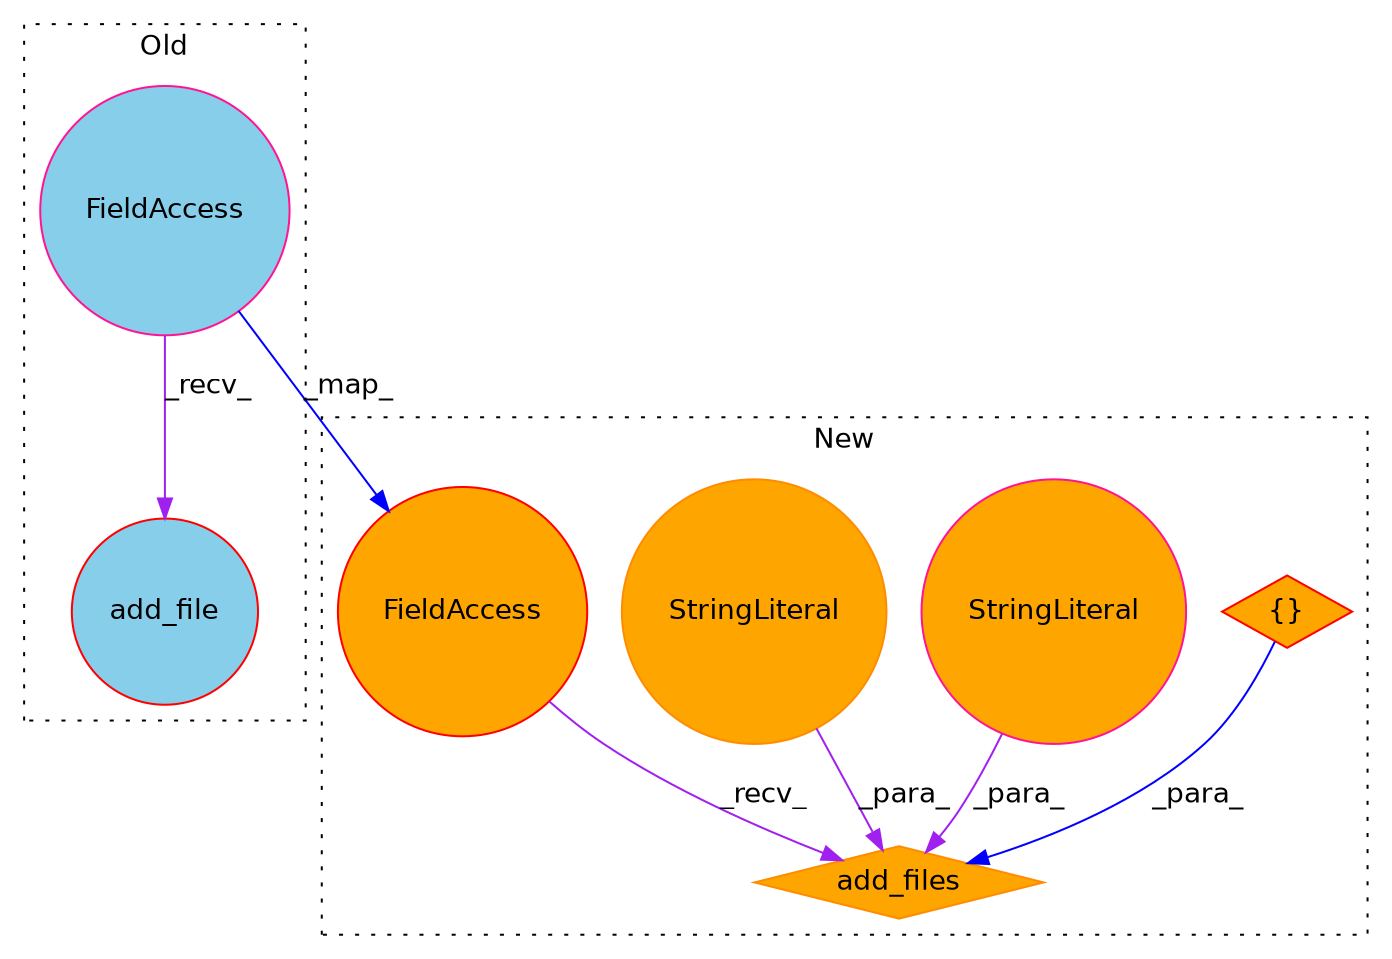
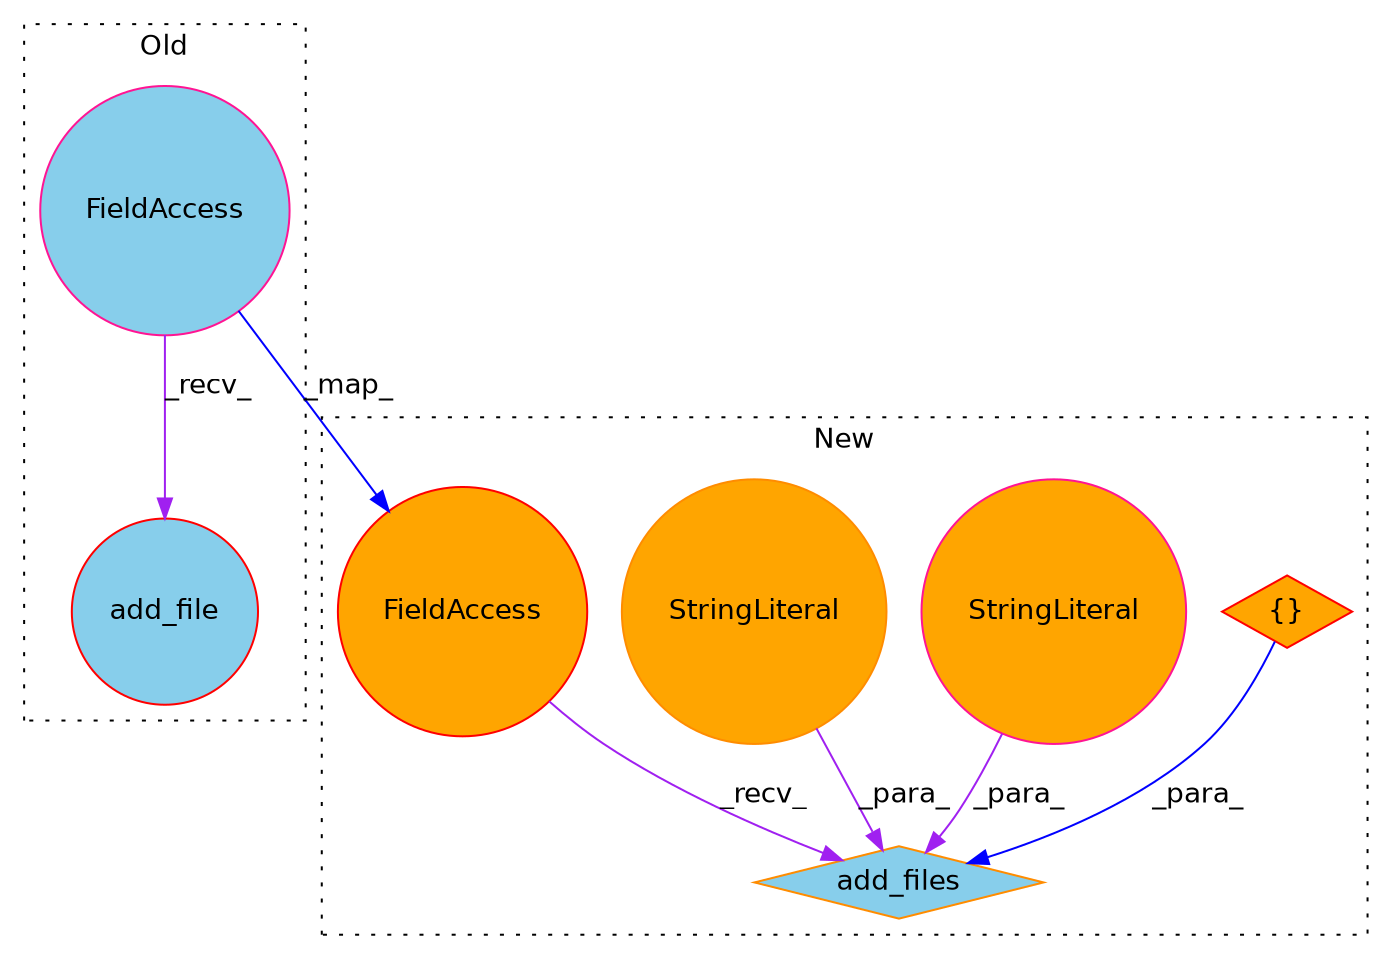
(899, 882) -> (899, 882)
